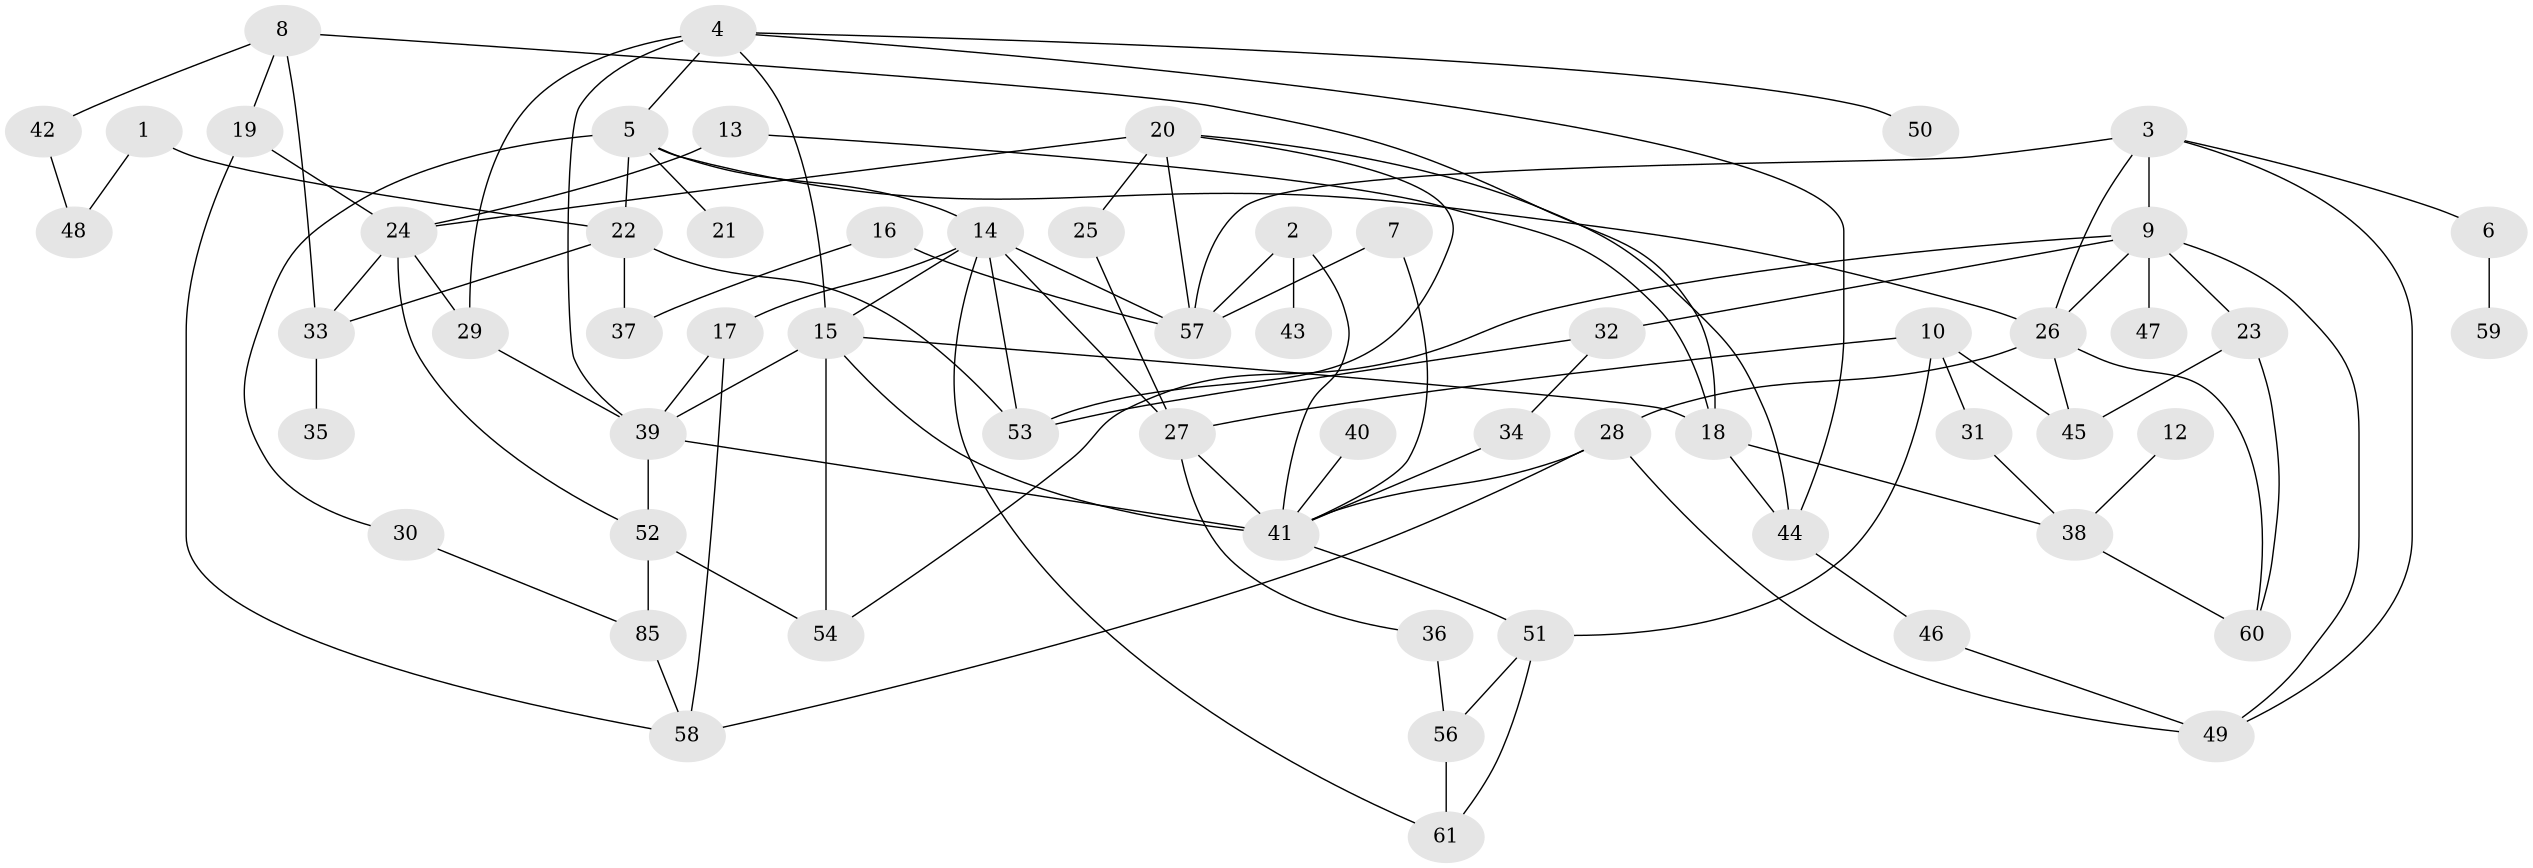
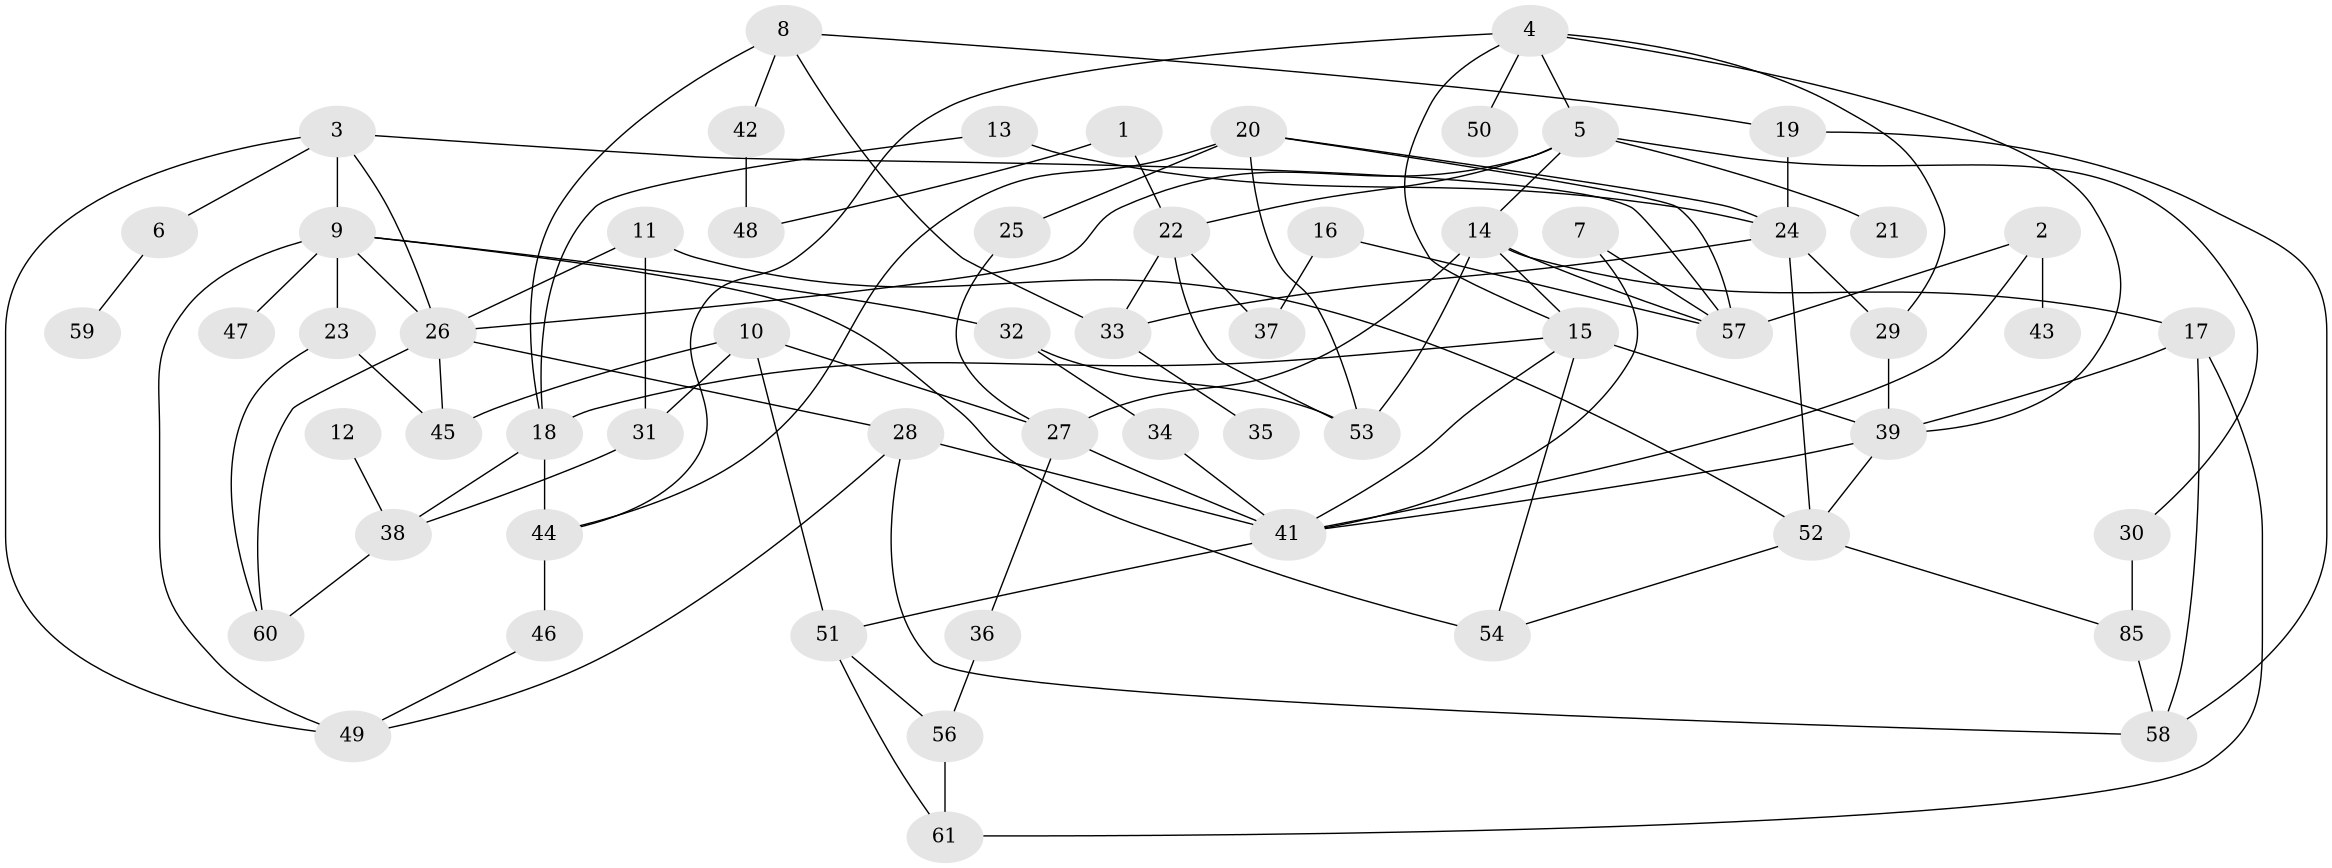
none -> (645, 232)
(1358, 434) -> none
(1084, 609) -> (1815, 818)
